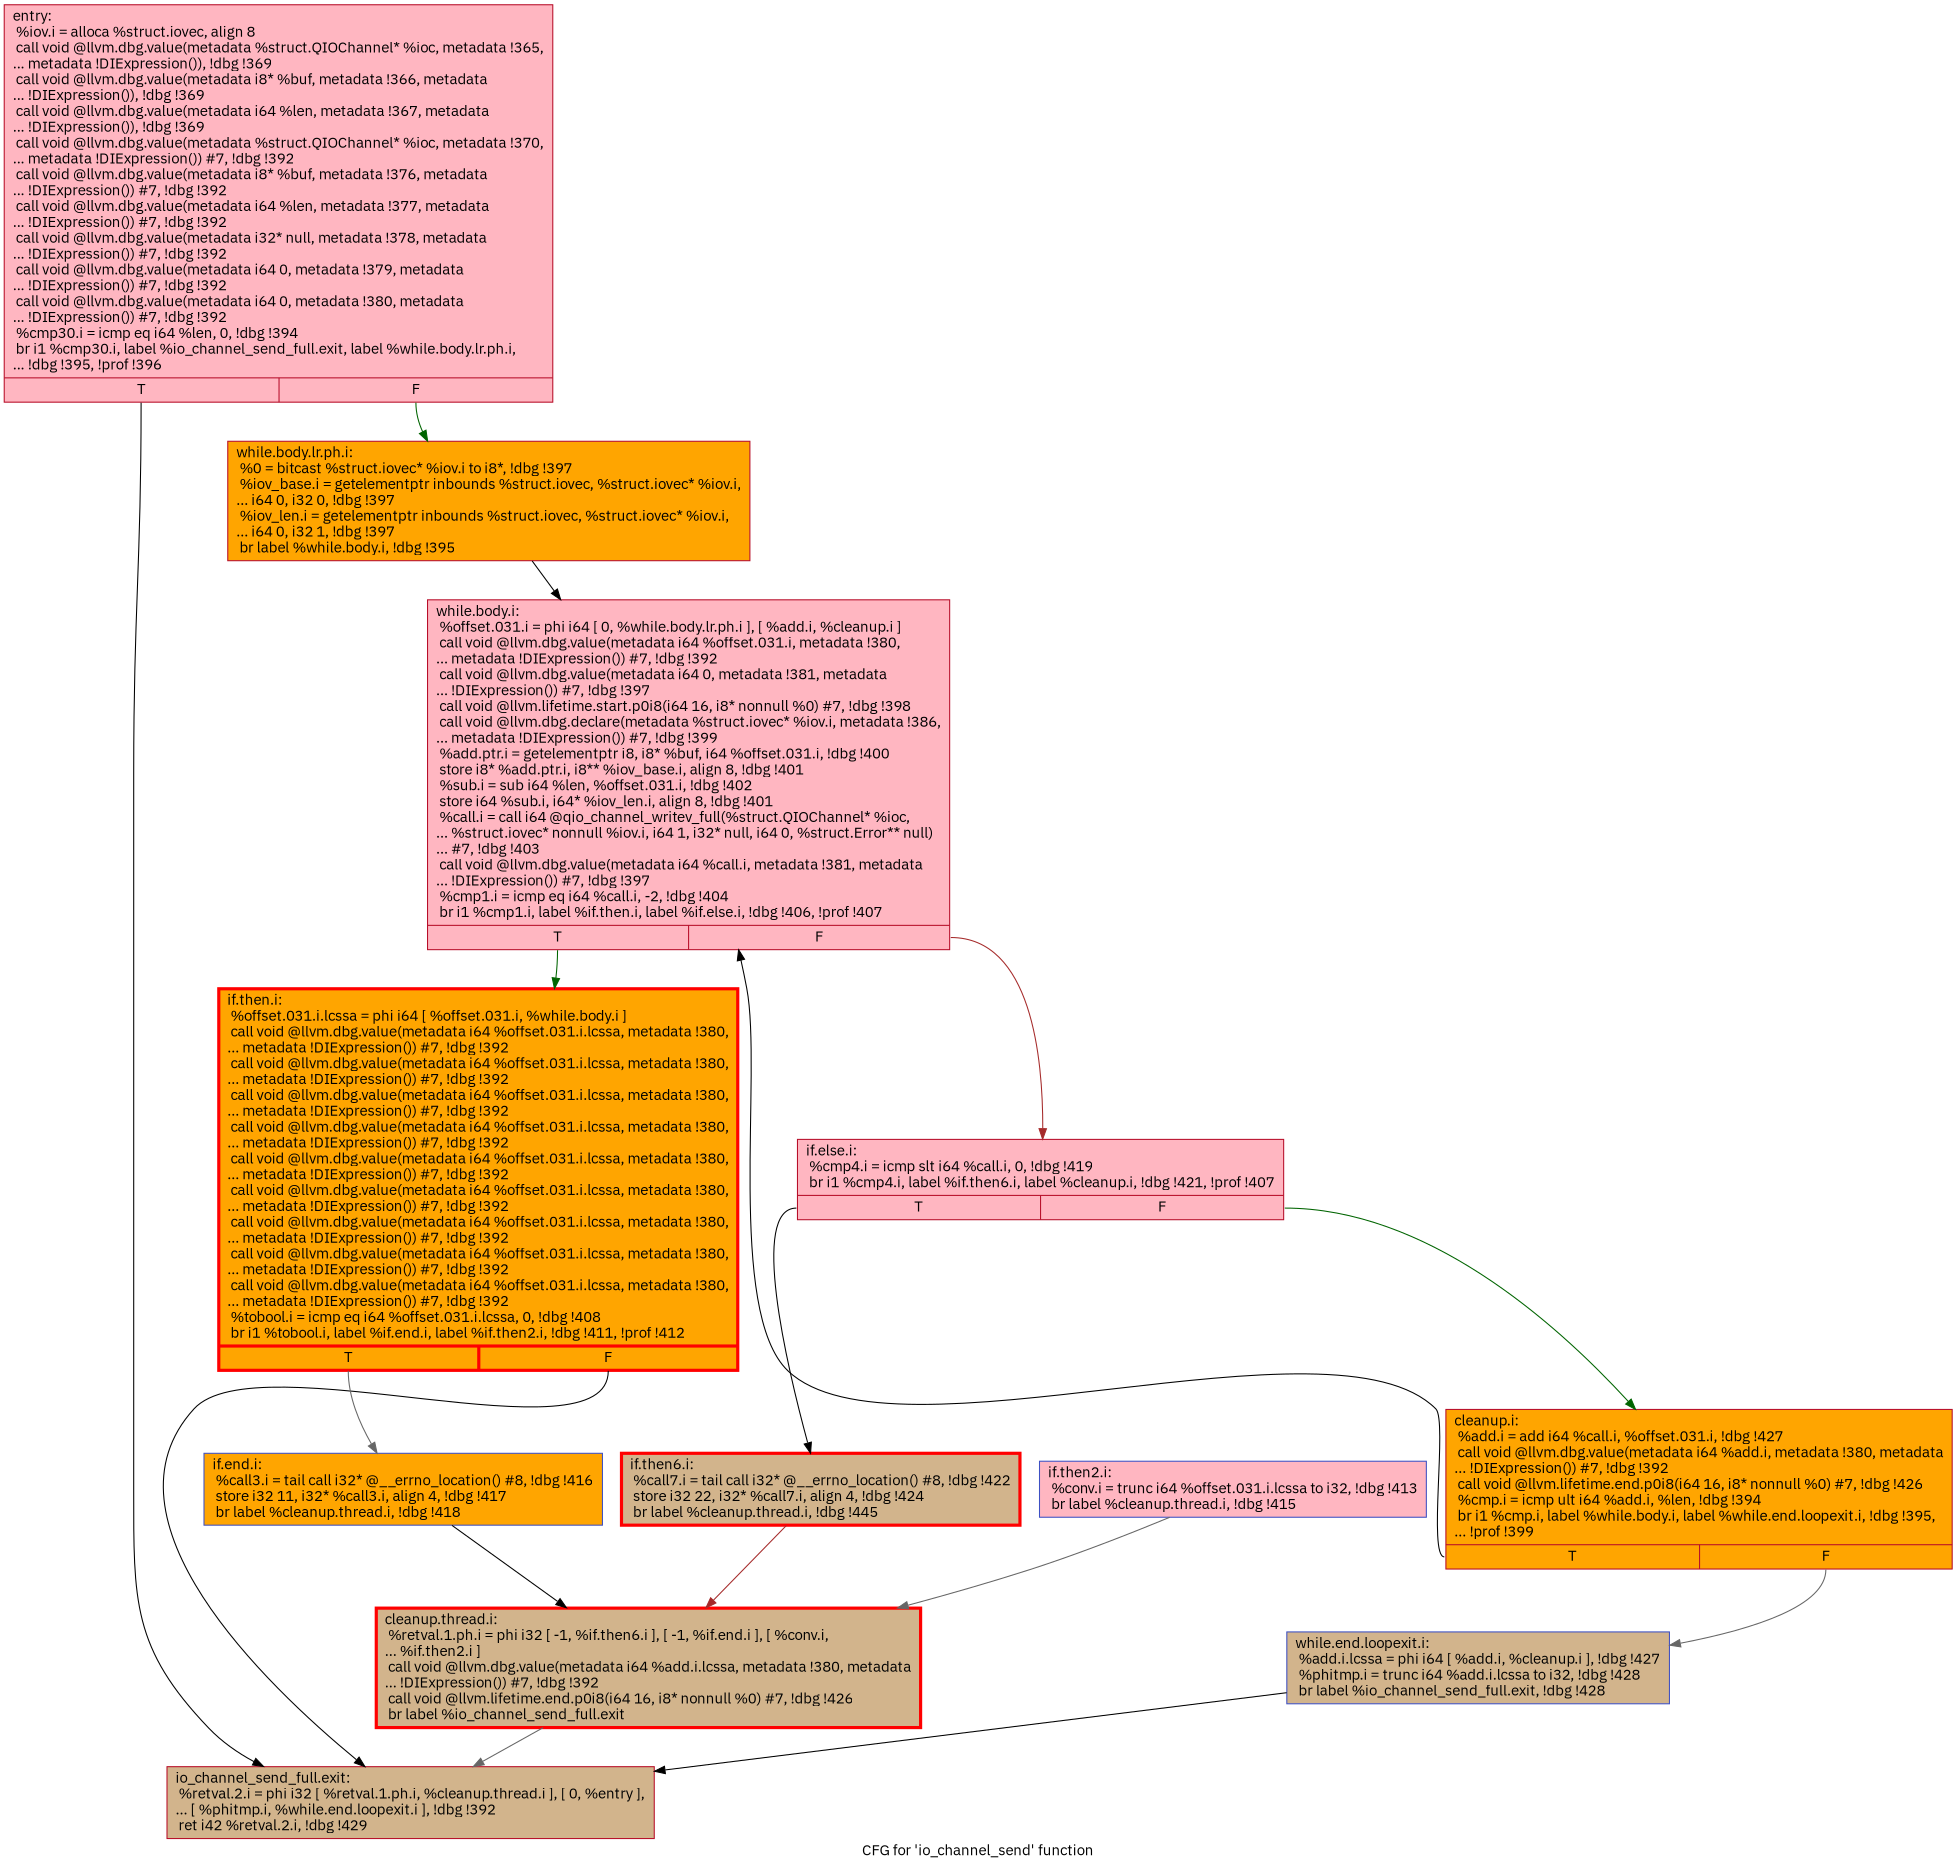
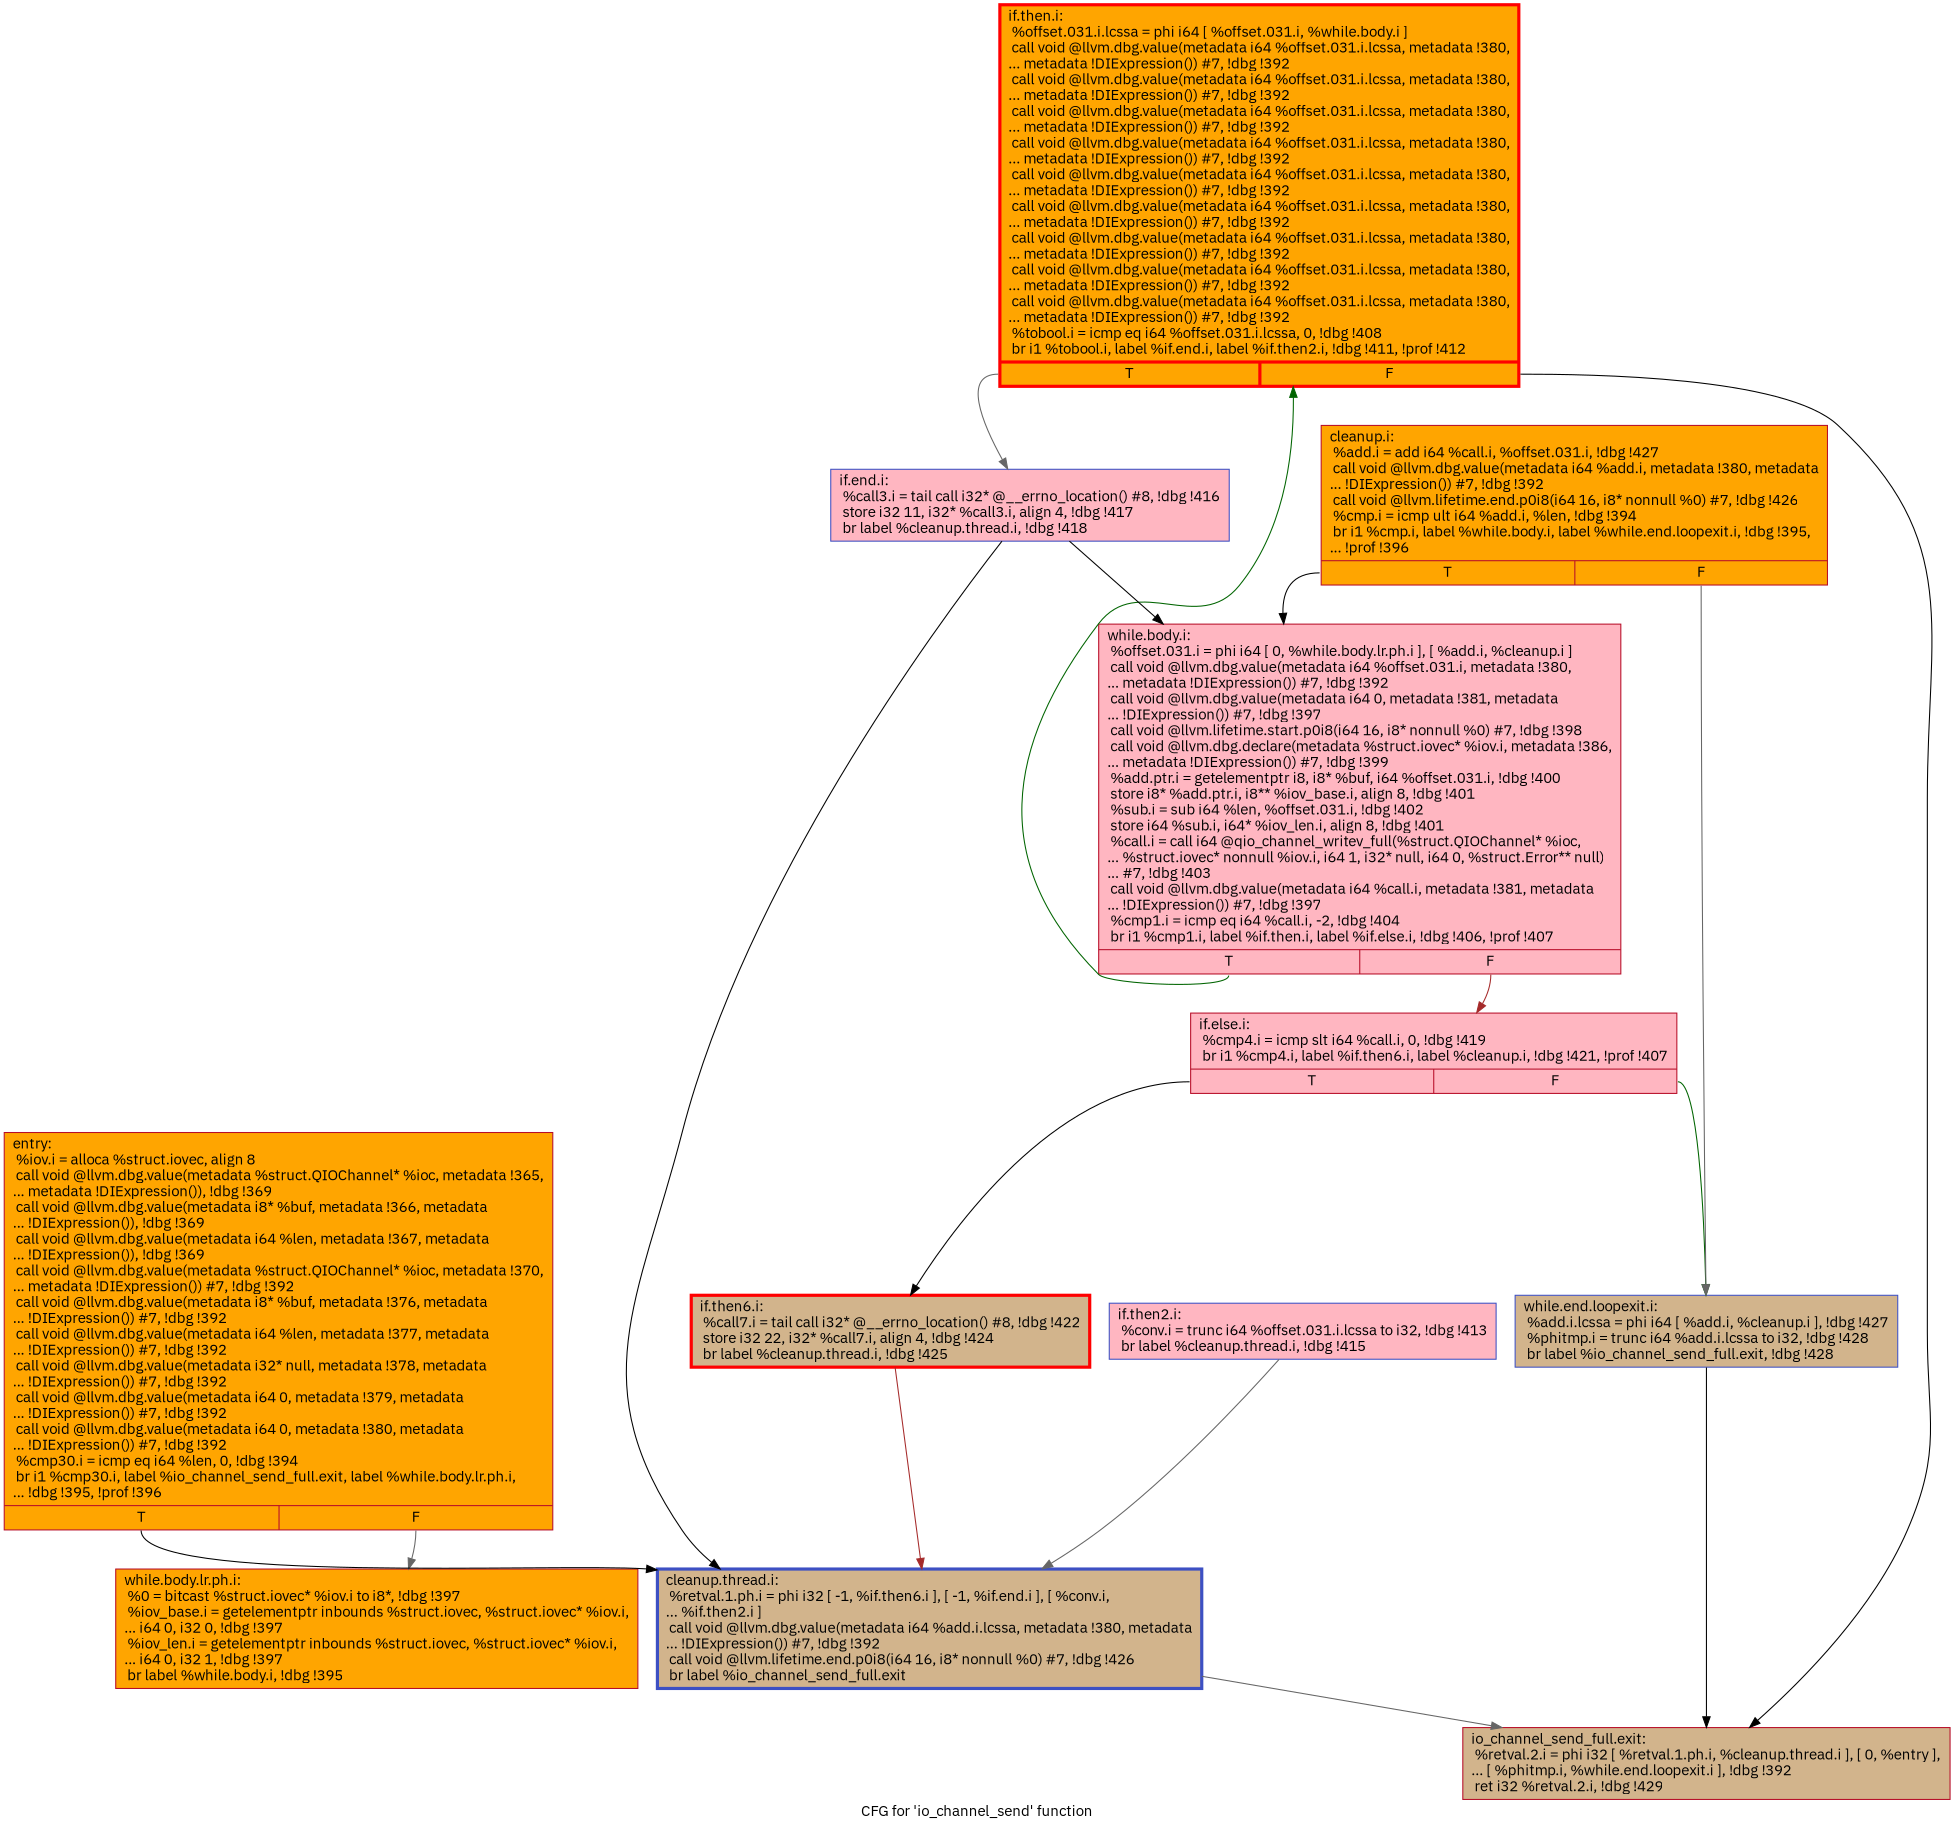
(279, 203) -> (279, 1331)
(418, 418) -> (415, 1545)
(543, 576) -> (1112, 579)
(134, 1104) -> (390, 1568)
(1475, 1271) -> (1698, 1150)
(403, 1489) -> (1030, 505)
(754, 1512) -> (824, 1354)
(1495, 1532) -> (1370, 548)
(648, 1668) -> (930, 1629)
(272, 1826) -> (1567, 1787)
